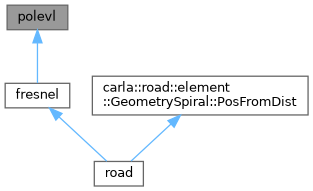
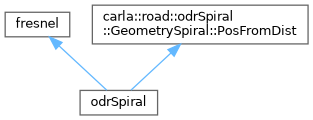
(37, 17) -> none
(200, 96) -> (200, 25)
(119, 174) -> (119, 103)
